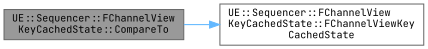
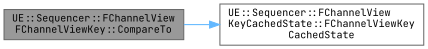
(94, 25) -> (94, 25)
